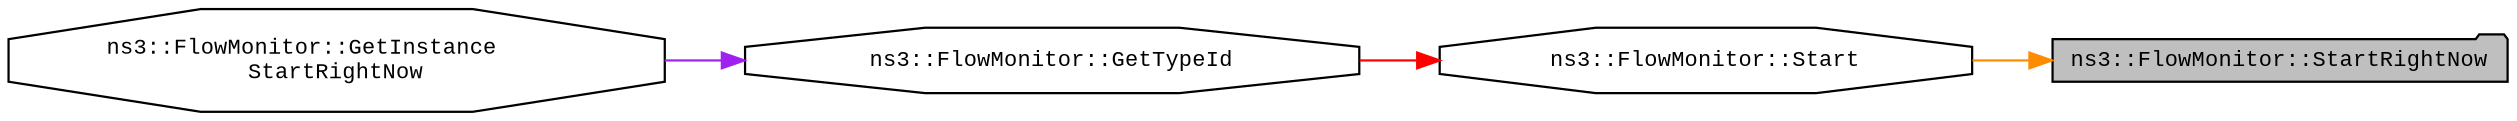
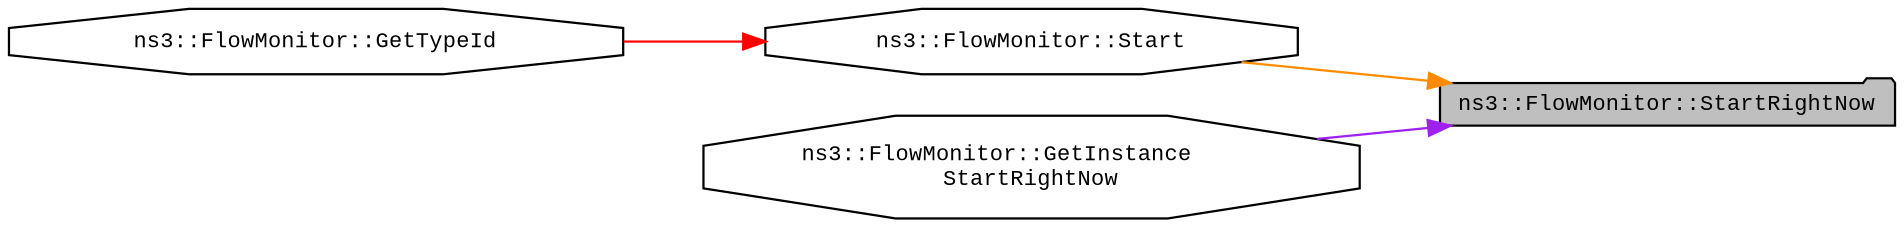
(693, 60) -> (1373, 133)
